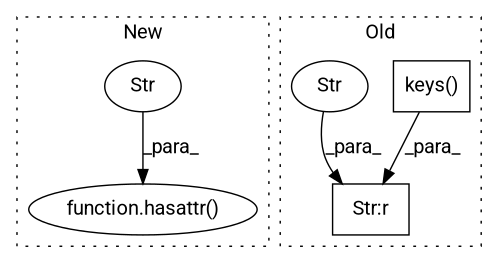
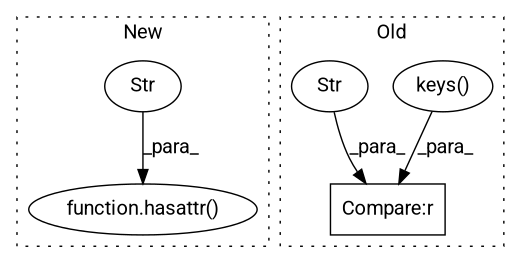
(432, 86) -> (443, 86)
(371, 209) -> (388, 209)
